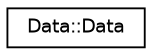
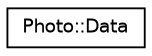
(76, 28) -> (76, 28)
